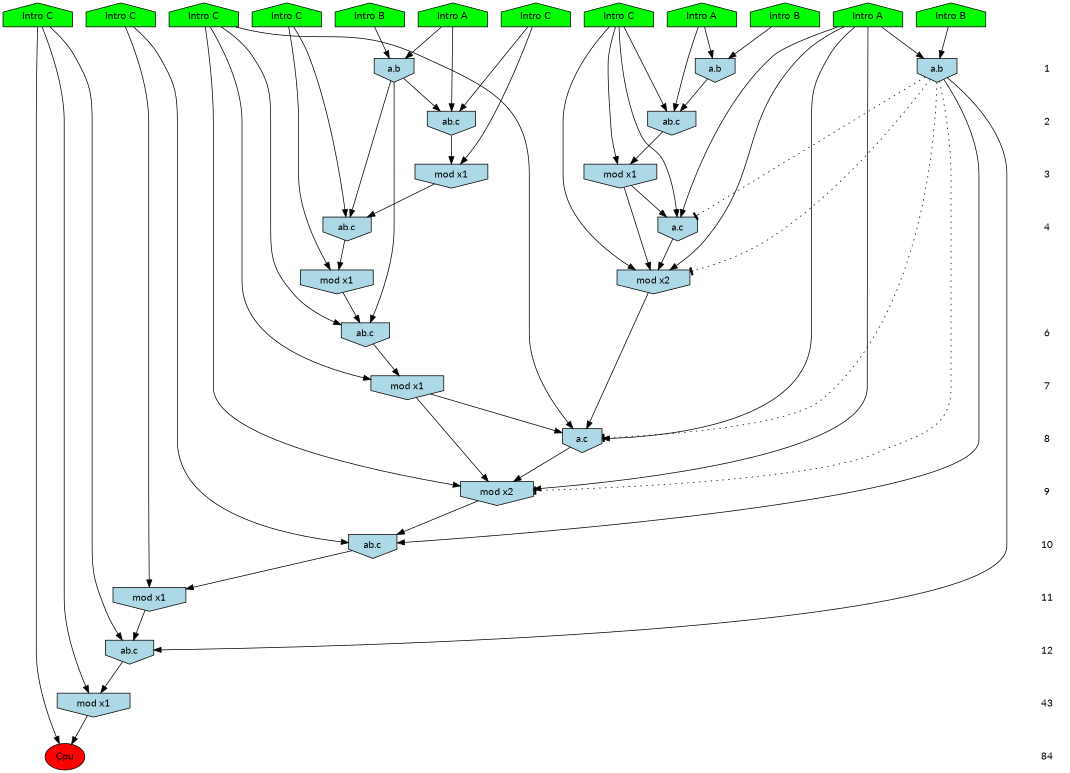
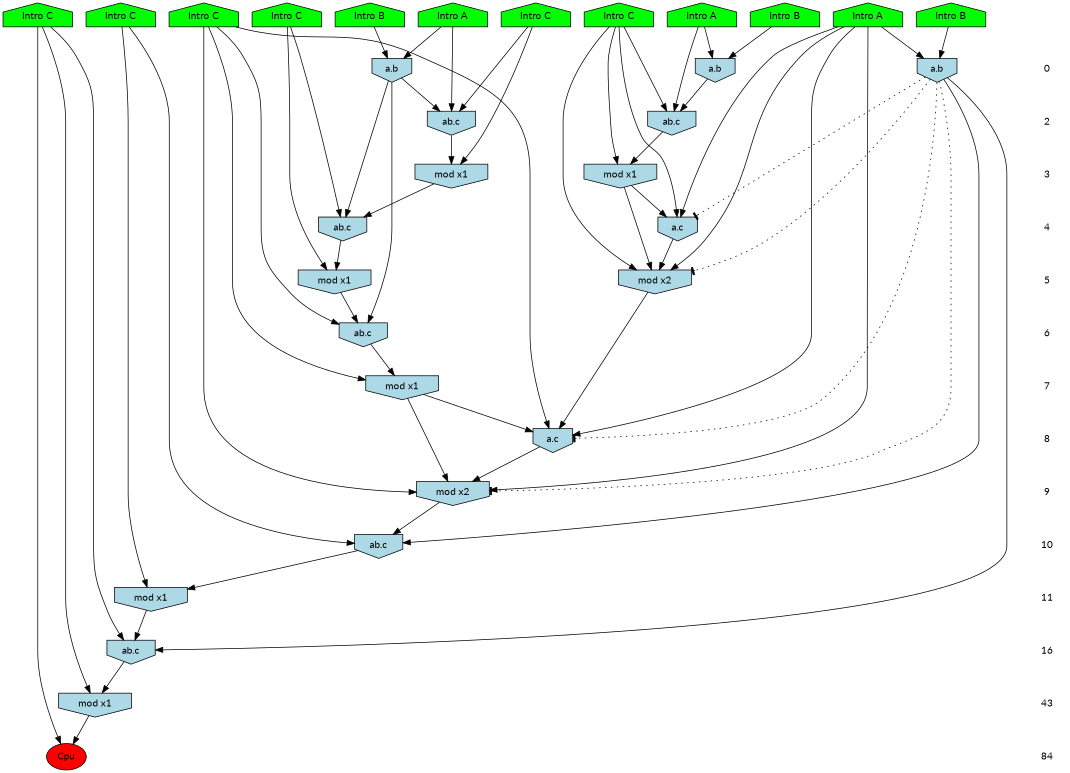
(1047, 69) -> (1047, 69)
none -> (1047, 281)
(1047, 651) -> (1047, 651)
